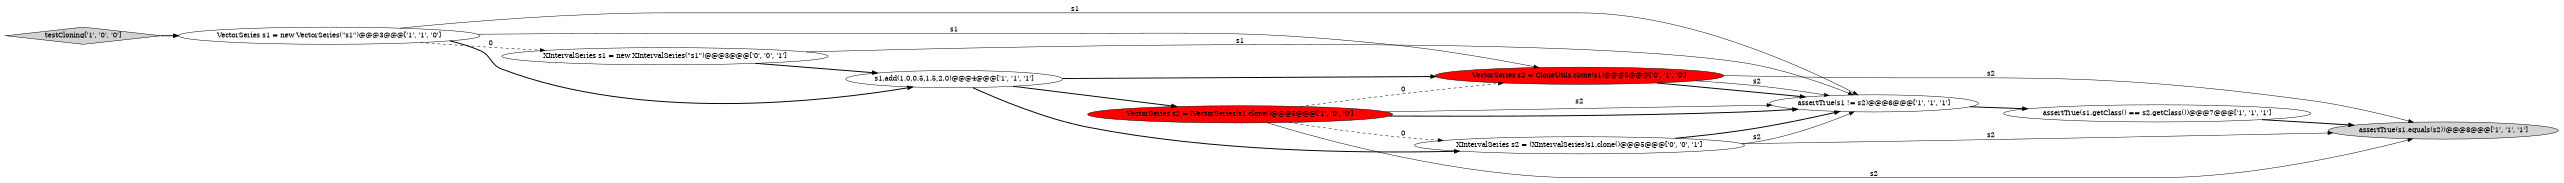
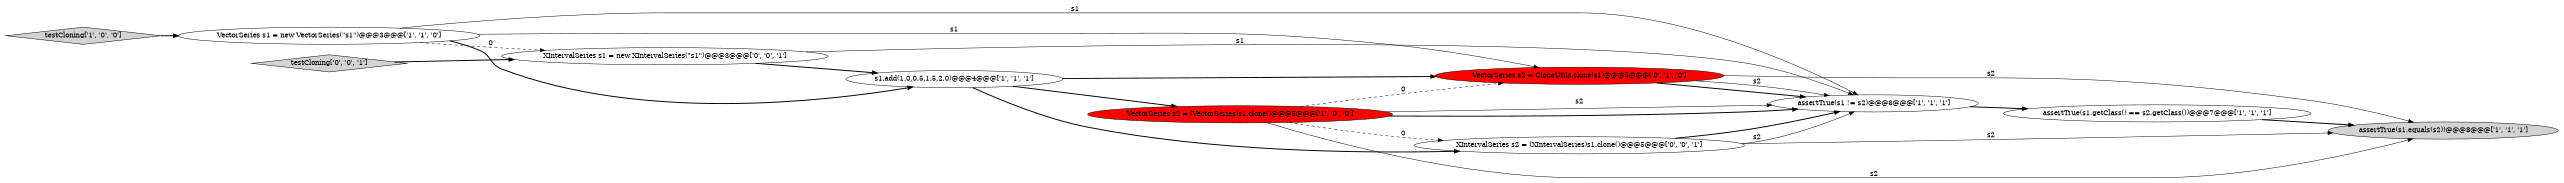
none -> (329, 63)
